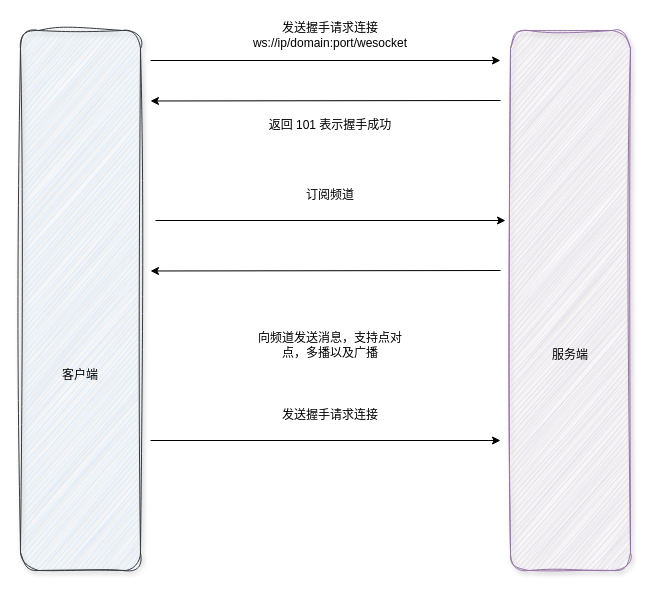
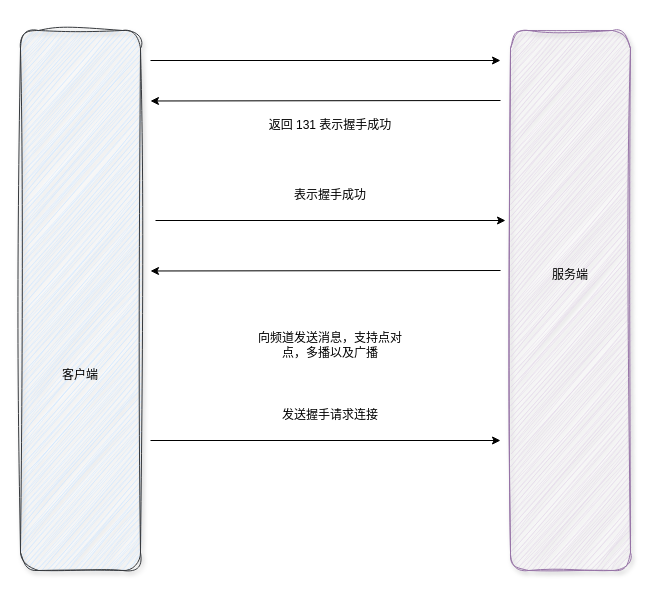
(331, 36) -> none
(331, 126) -> (331, 126)
(331, 196) -> (331, 196)
(571, 356) -> (571, 276)
